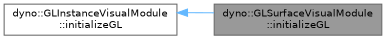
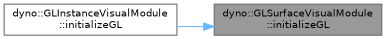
(201, 13) -> (190, 27)
